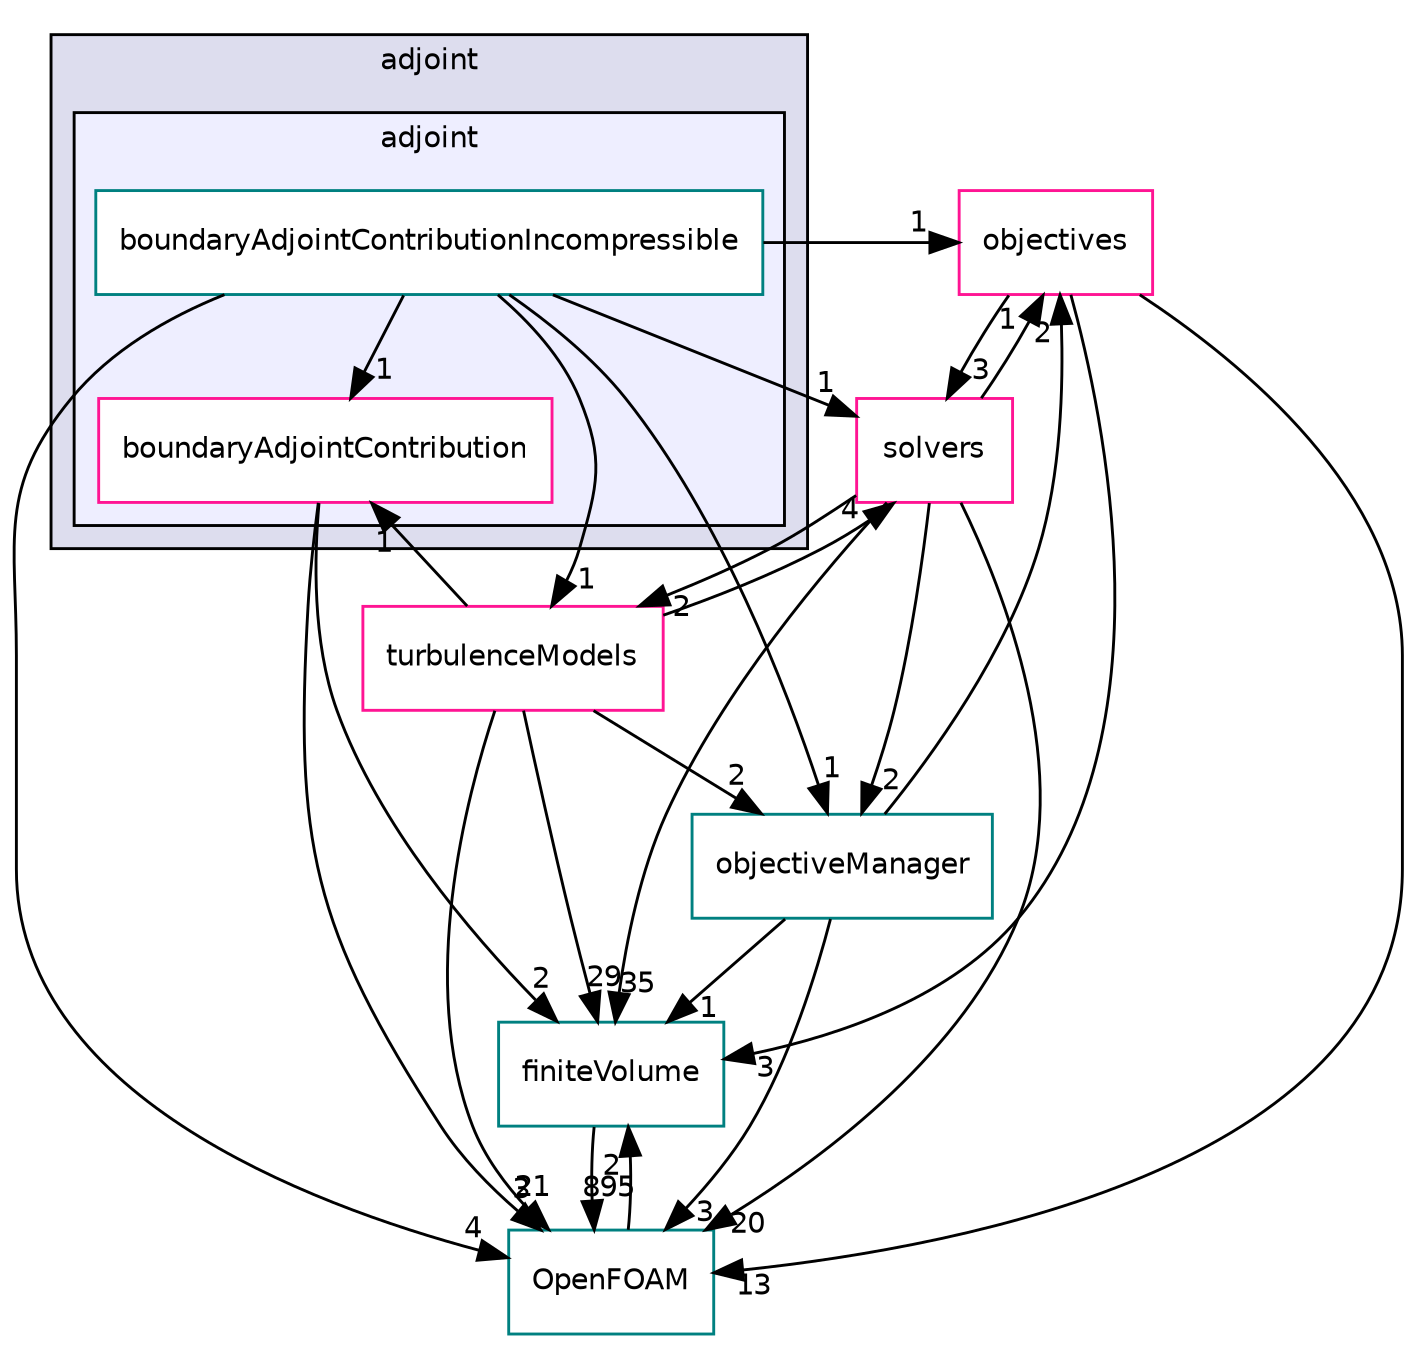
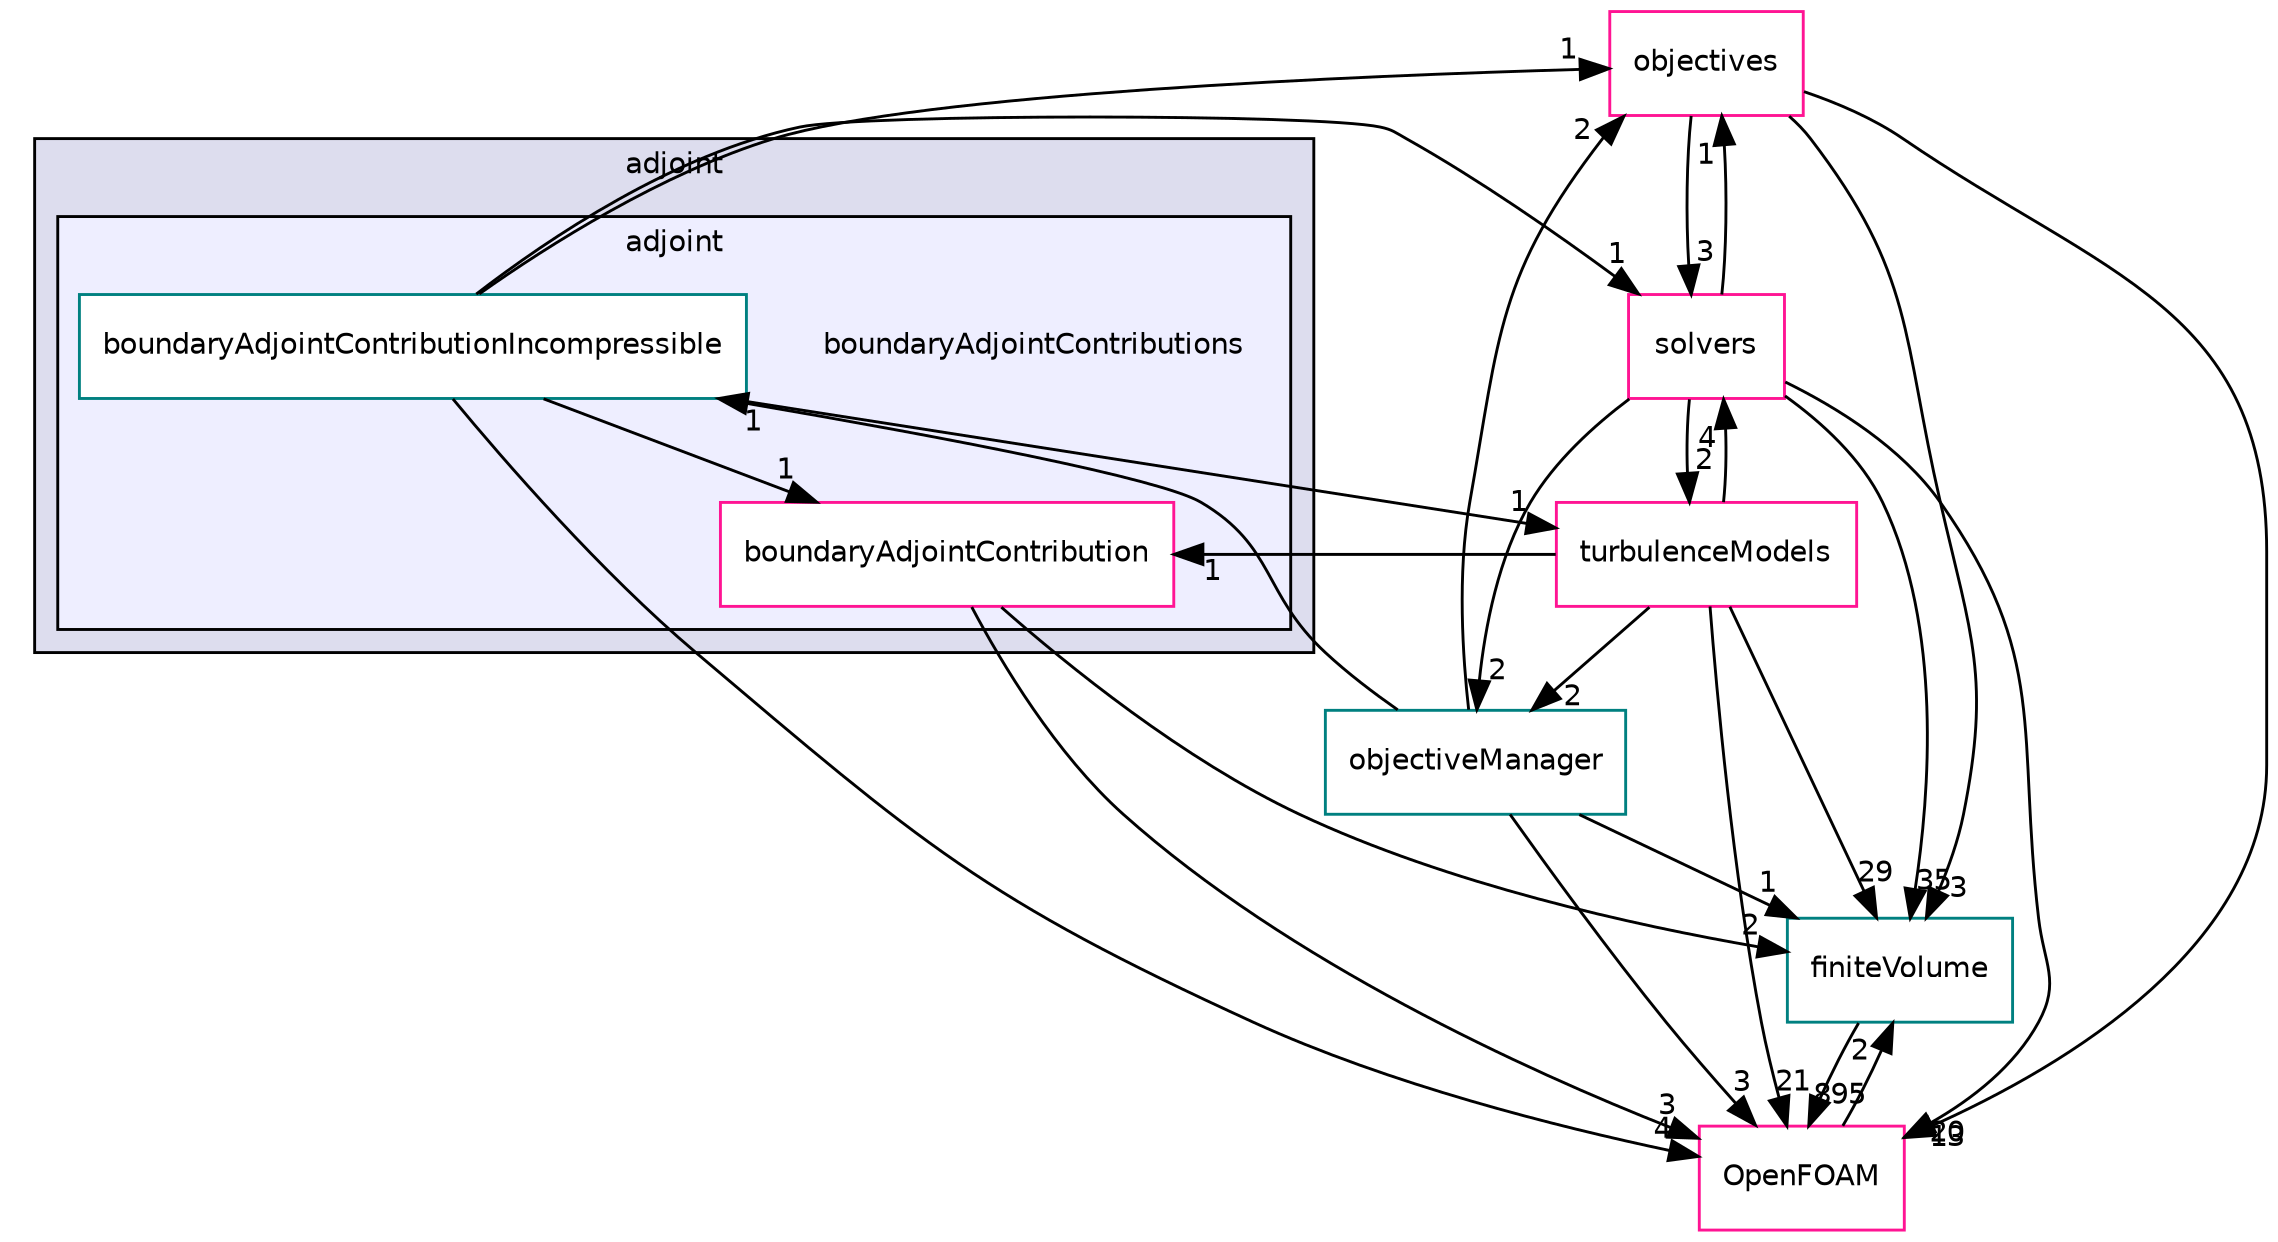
none -> (1034, 346)
(695, 501) -> (1136, 480)
(611, 1282) -> (1802, 1178)
